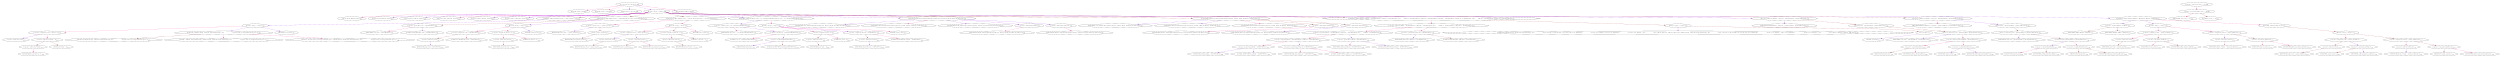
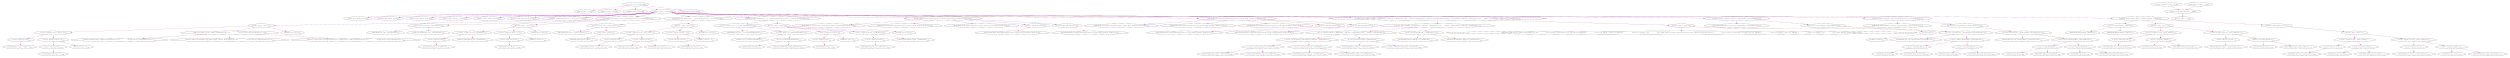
(2190, 15) -> (2191, 8)
none -> (20, 47)
